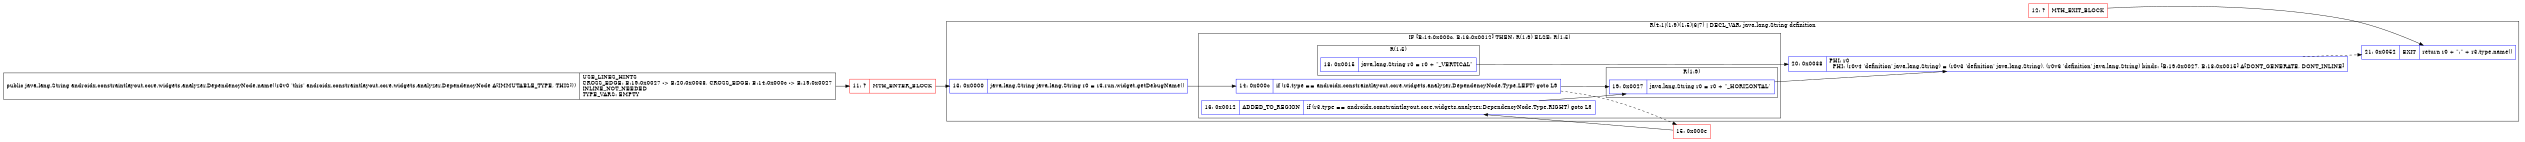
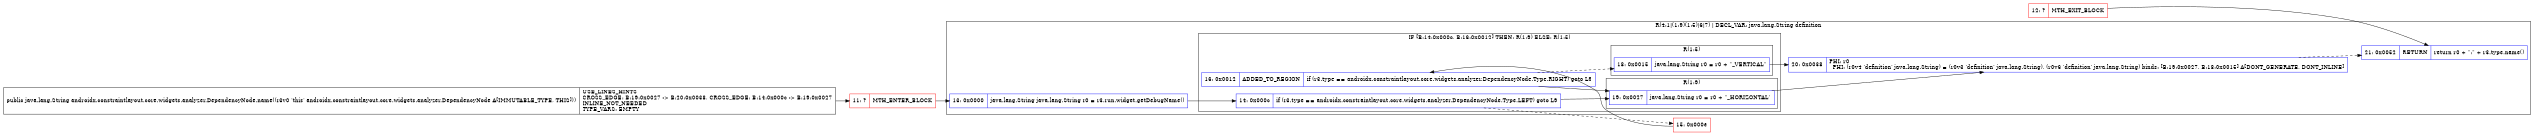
(2409, 52) -> (2415, 52)
none -> (1574, 71)
